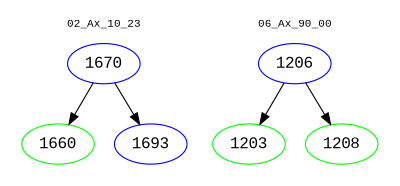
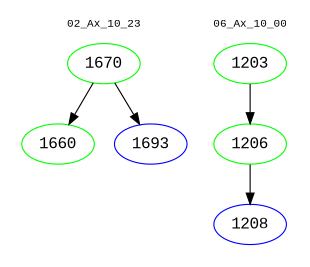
(295, 24) -> (251, 24)
(104, 64) -> (104, 64)
(295, 64) -> (250, 144)
(275, 99) -> (250, 98)
(342, 144) -> (250, 224)
